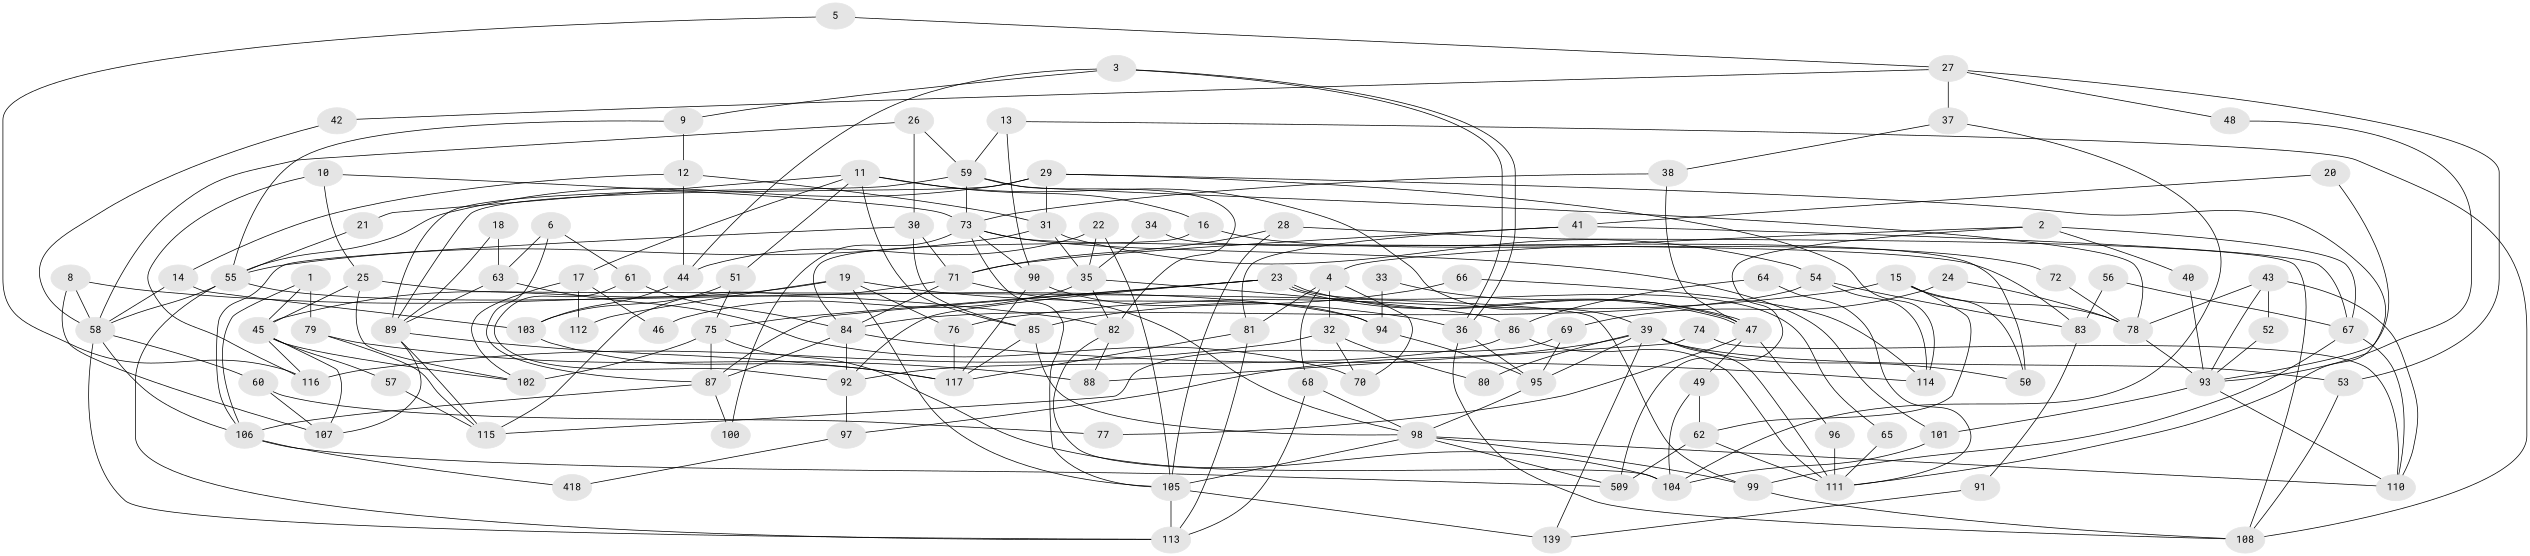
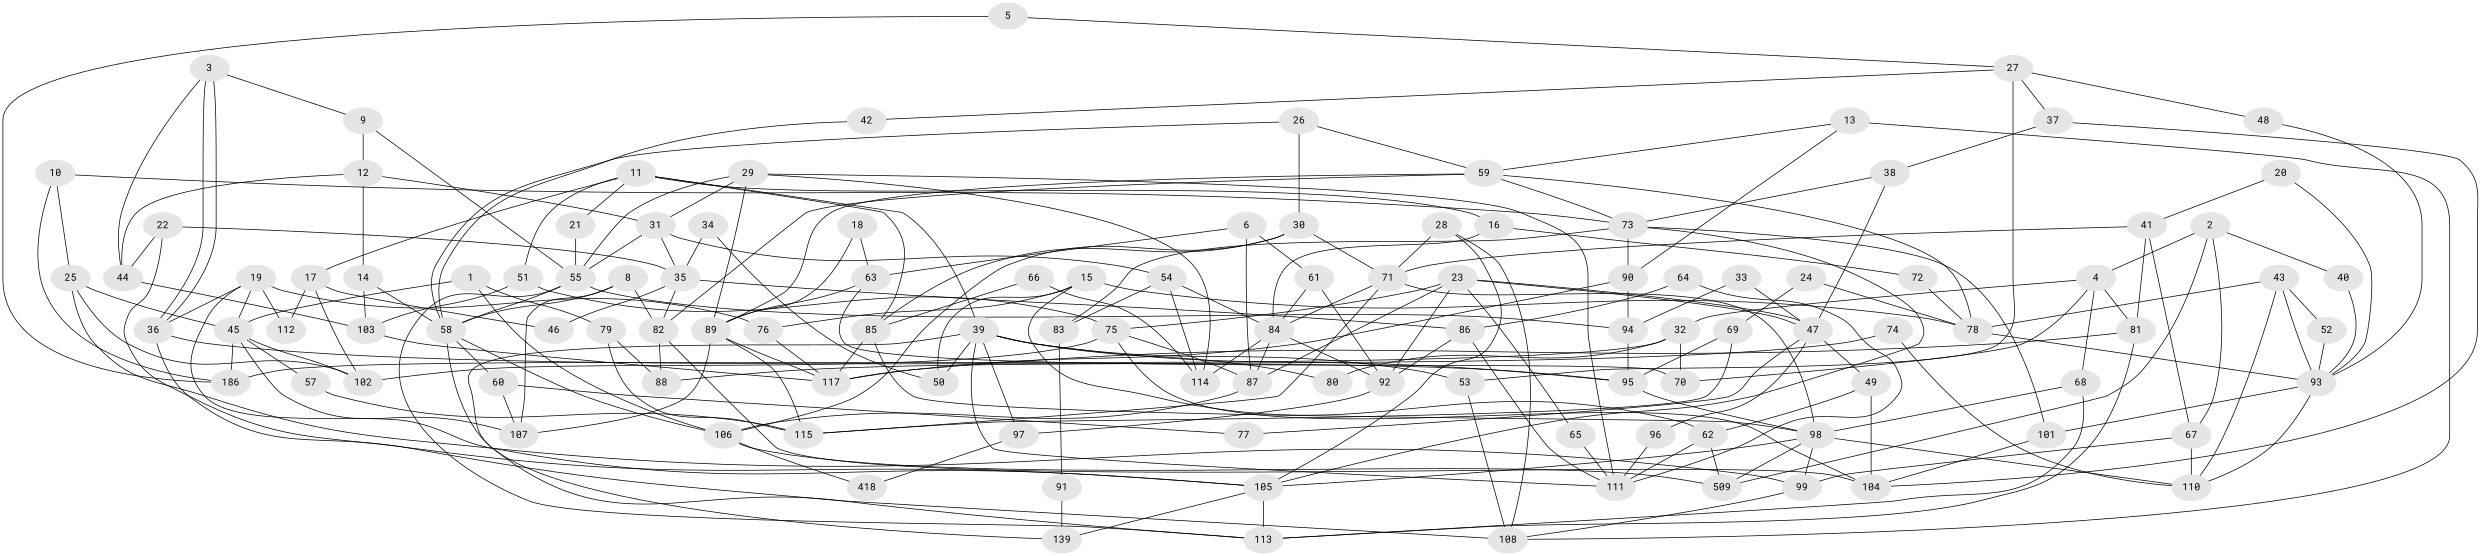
(2108, 278) -> none
(311, 383) -> (231, 383)
(731, 435) -> none
